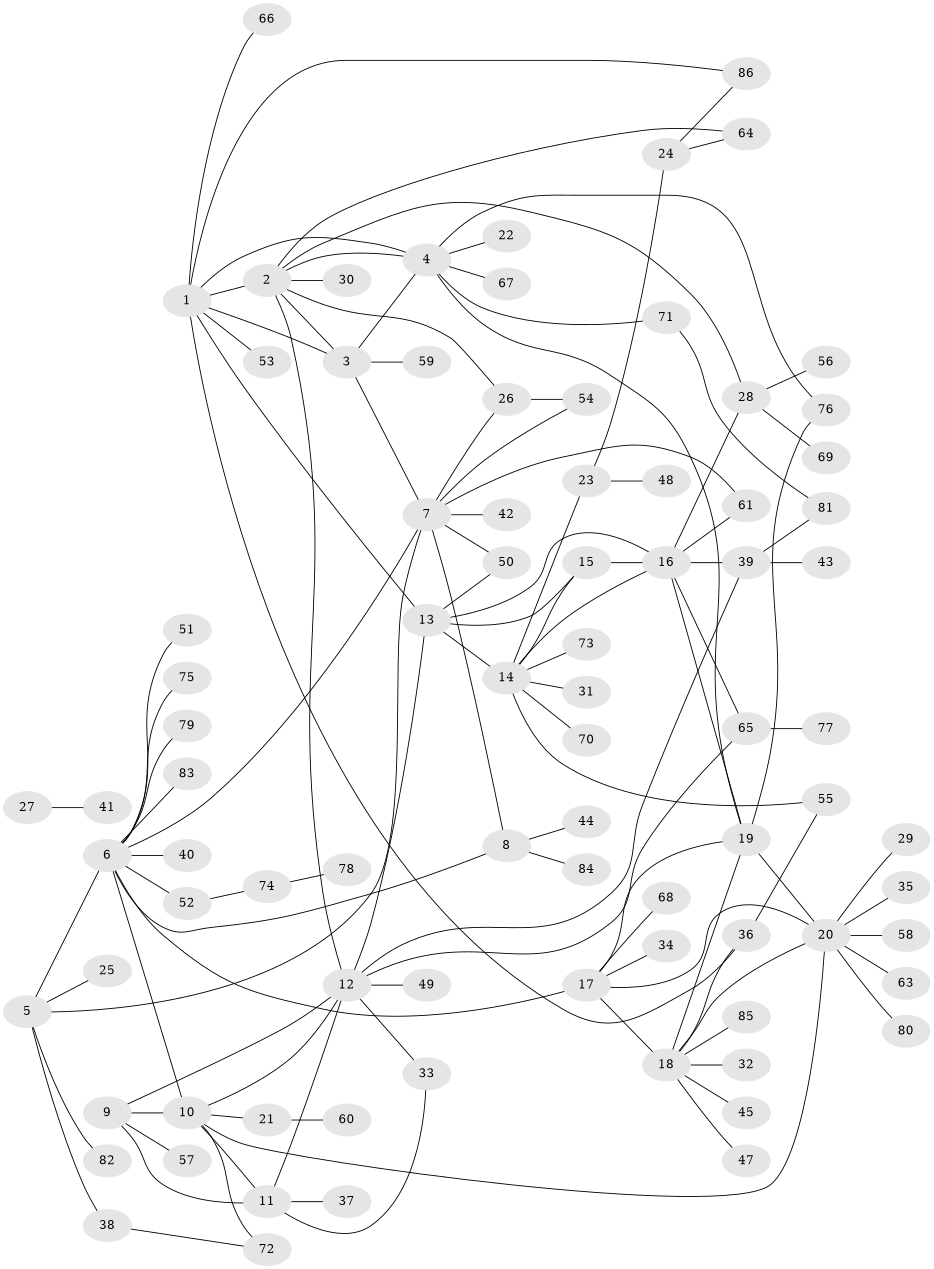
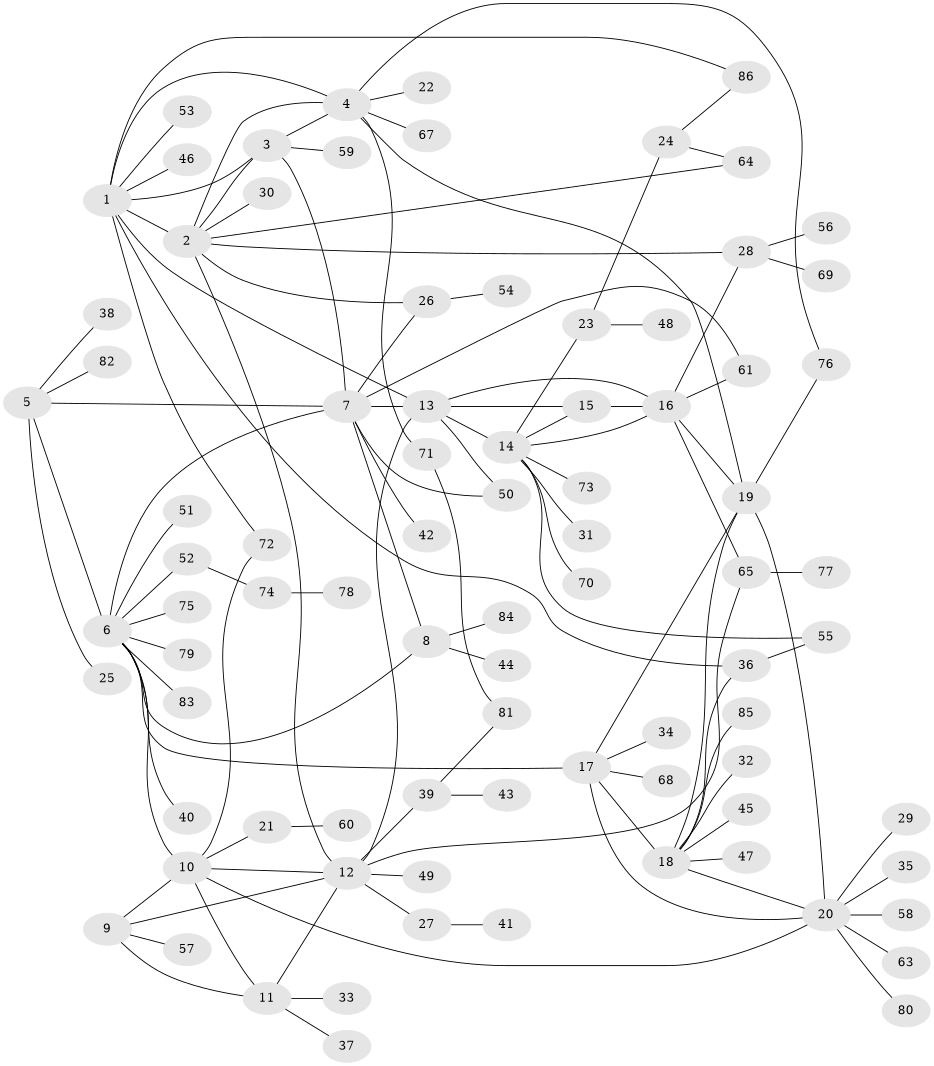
(267, 20) -> (187, 160)
(499, 449) -> (387, 406)
(707, 563) -> none
(387, 1030) -> (387, 899)
(187, 1238) -> (164, 383)
